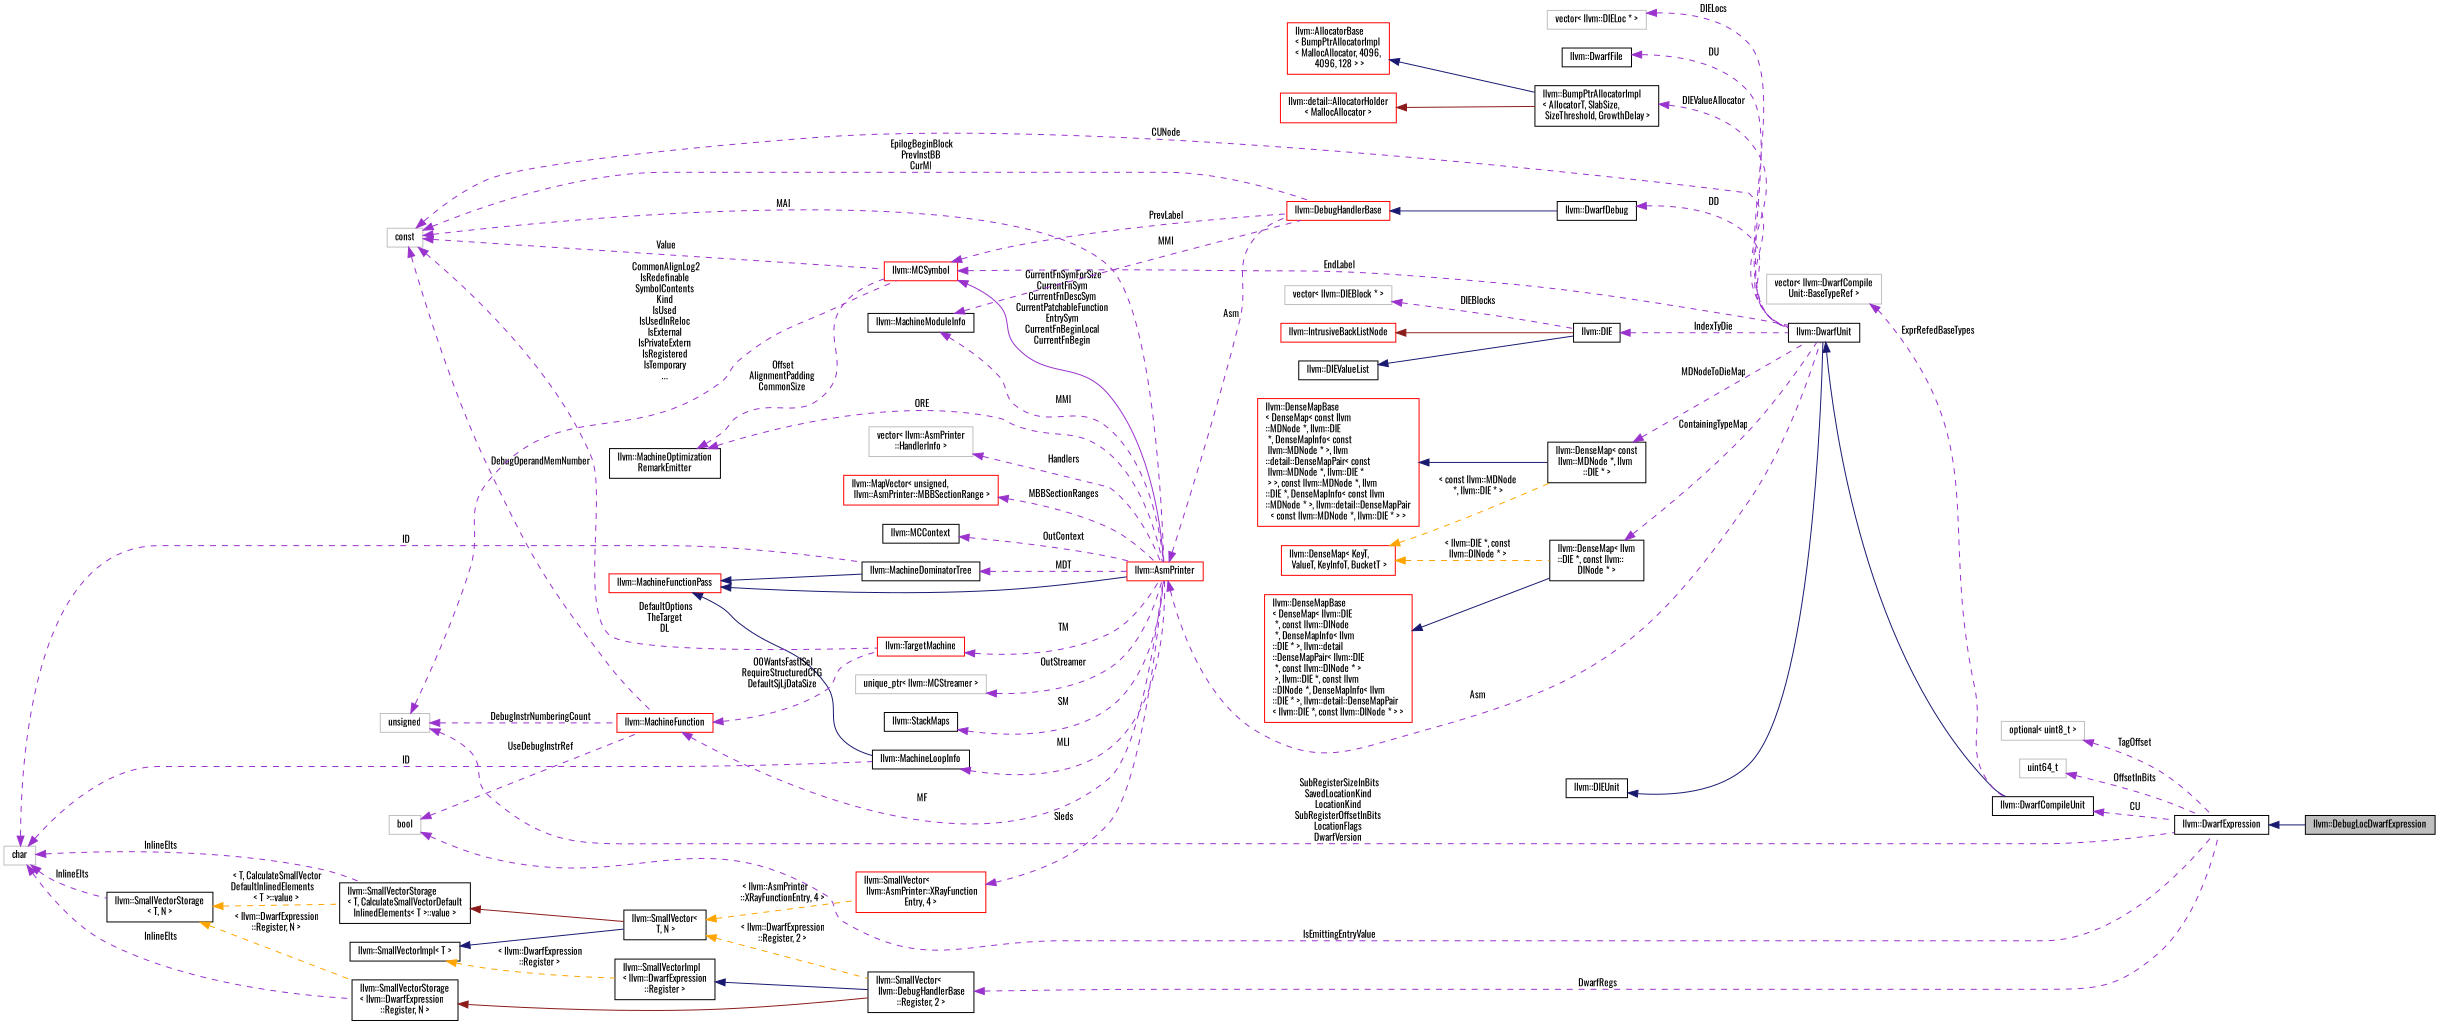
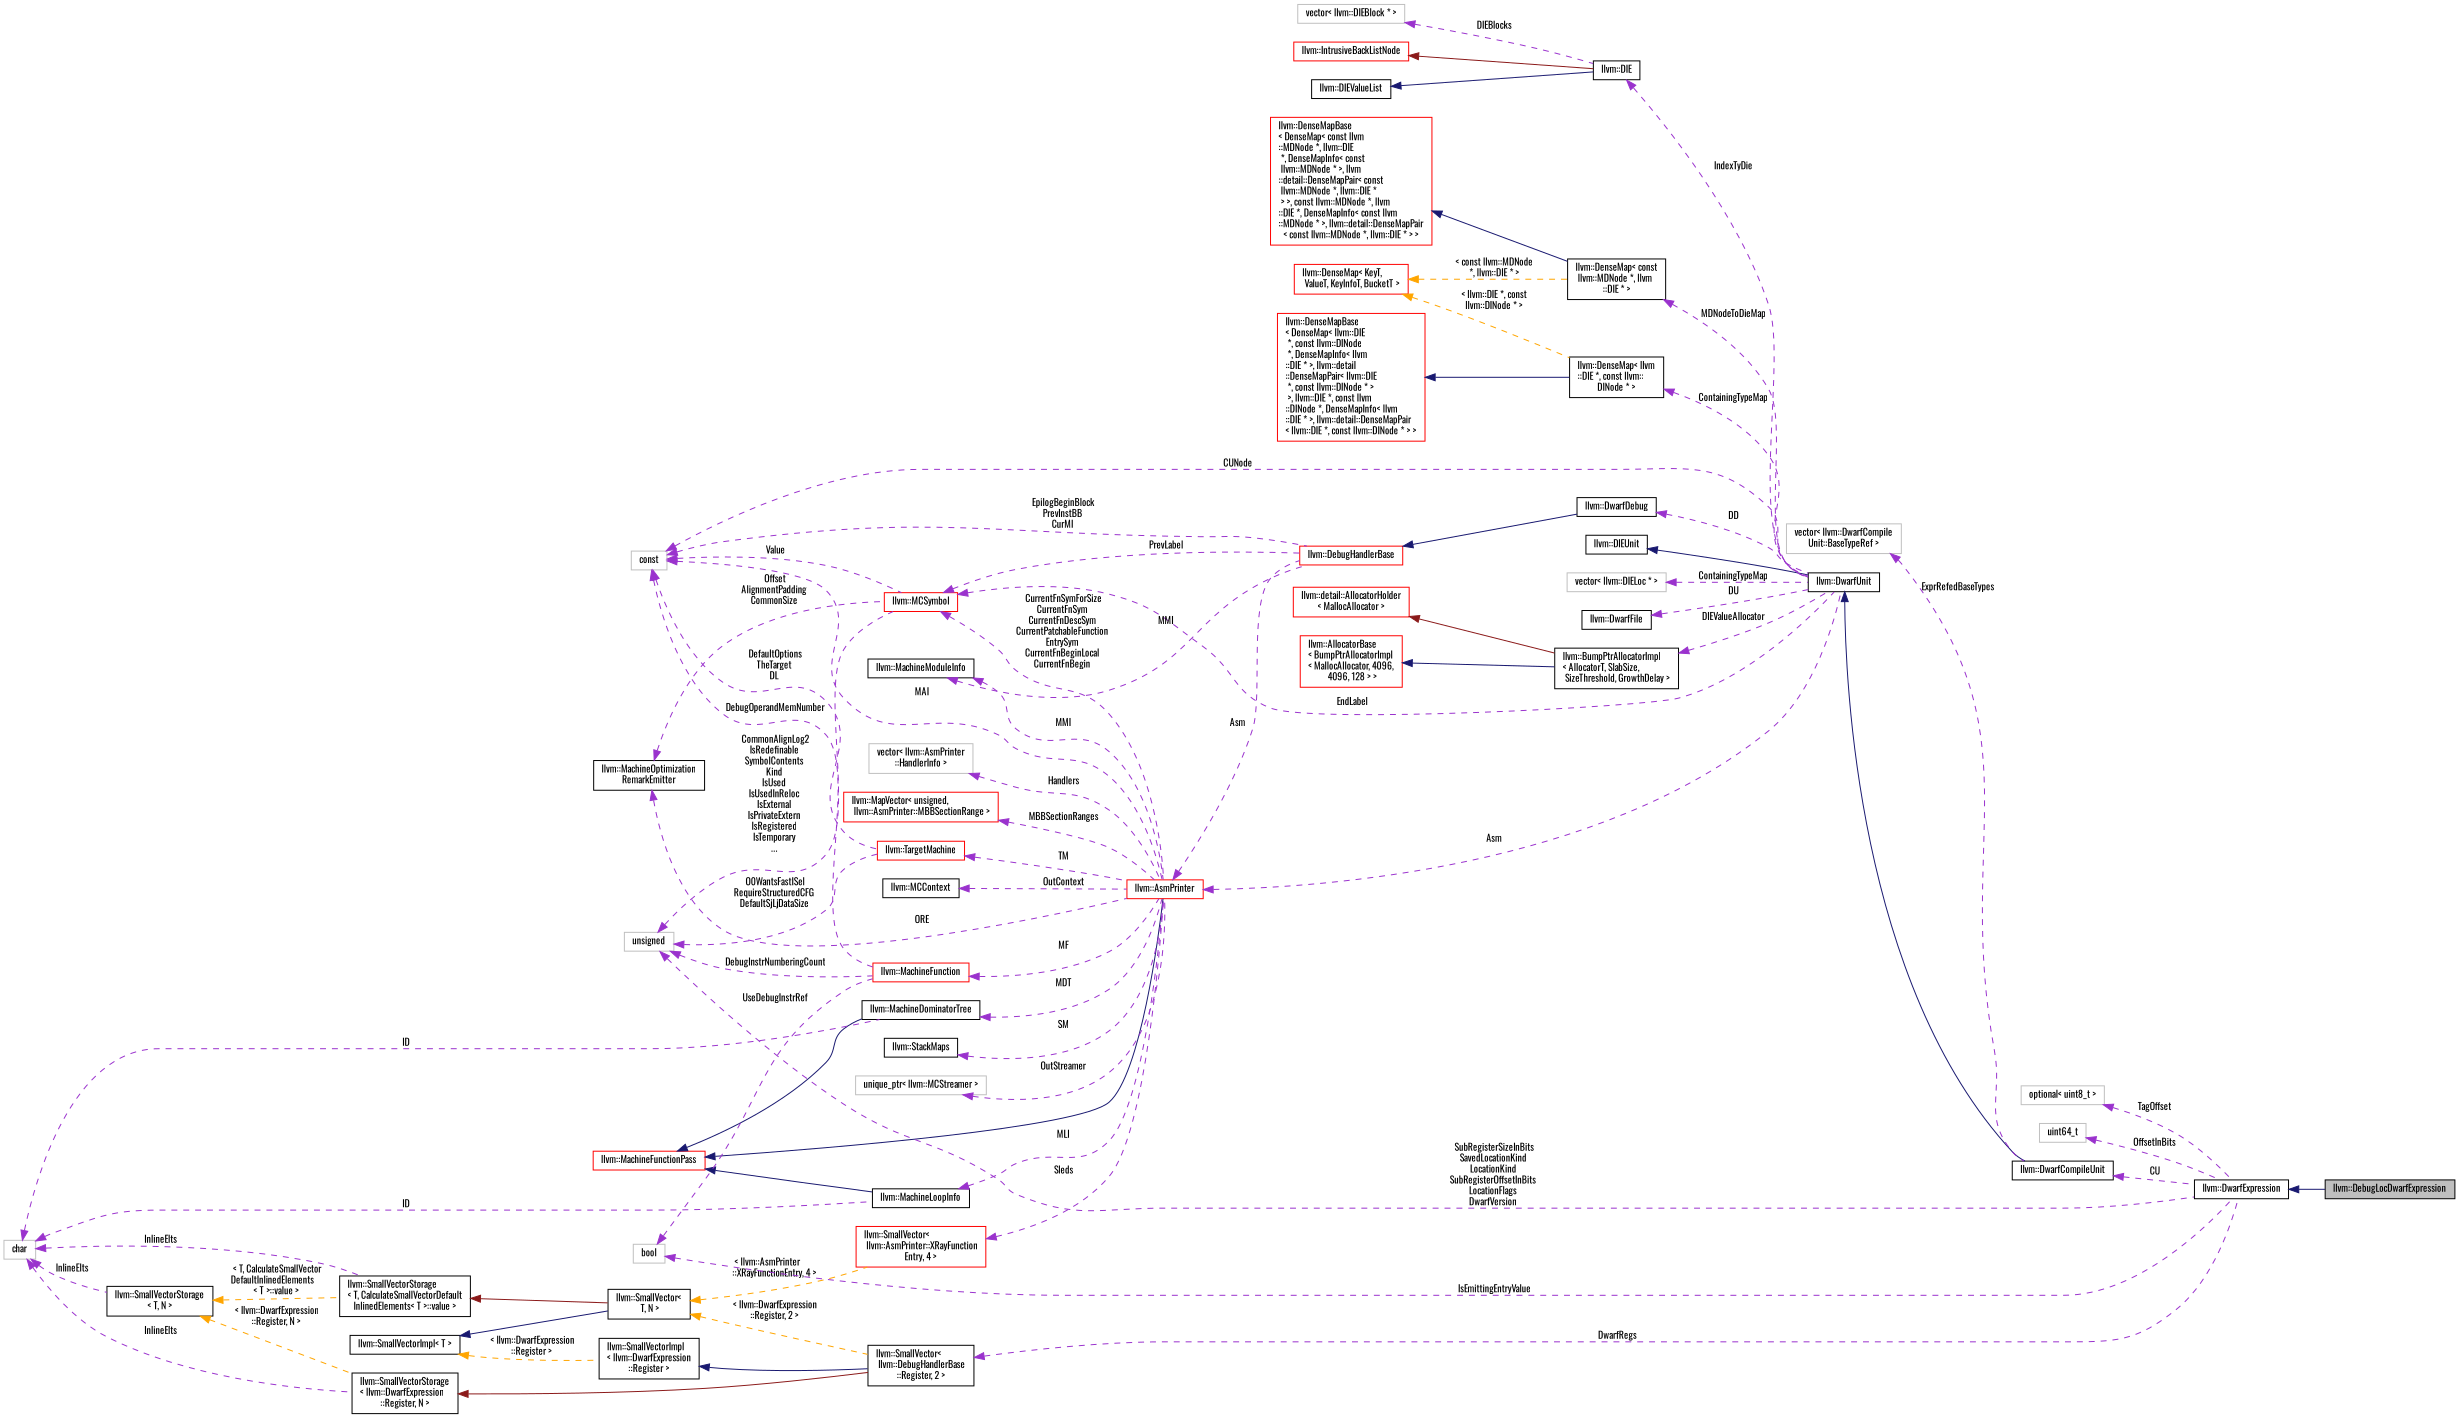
(1713, 9) -> (1732, 577)
(1104, 390) -> (1104, 709)
(808, 700) -> (798, 927)
